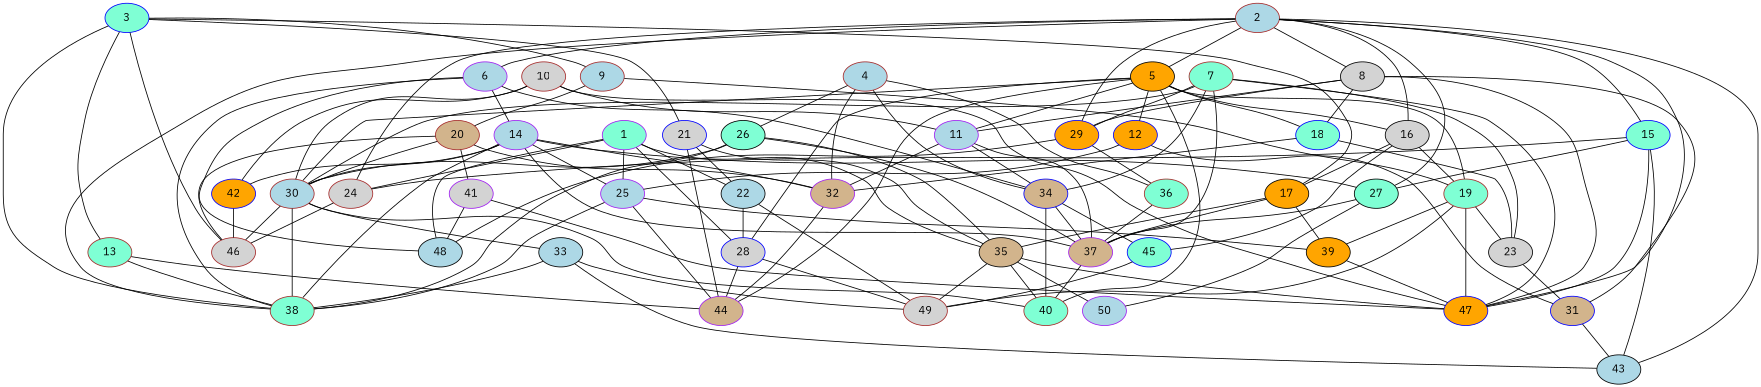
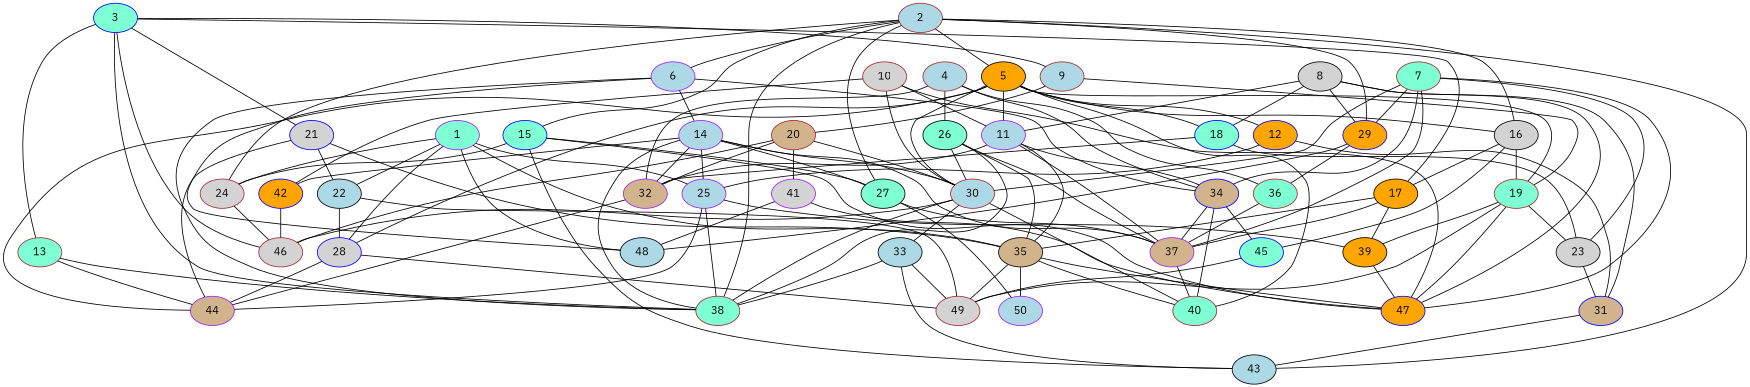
(1310, 47) -> none
(1643, 77) -> none
none -> (1060, 206)
